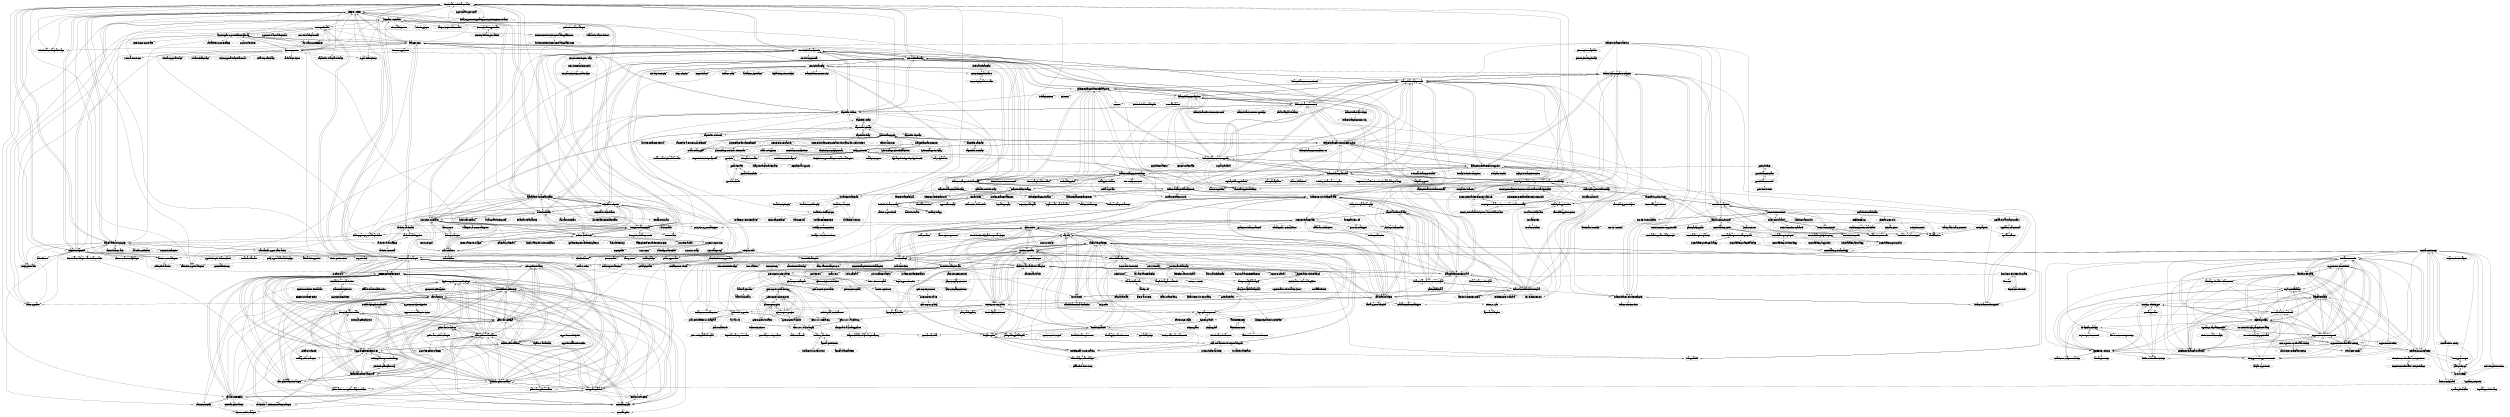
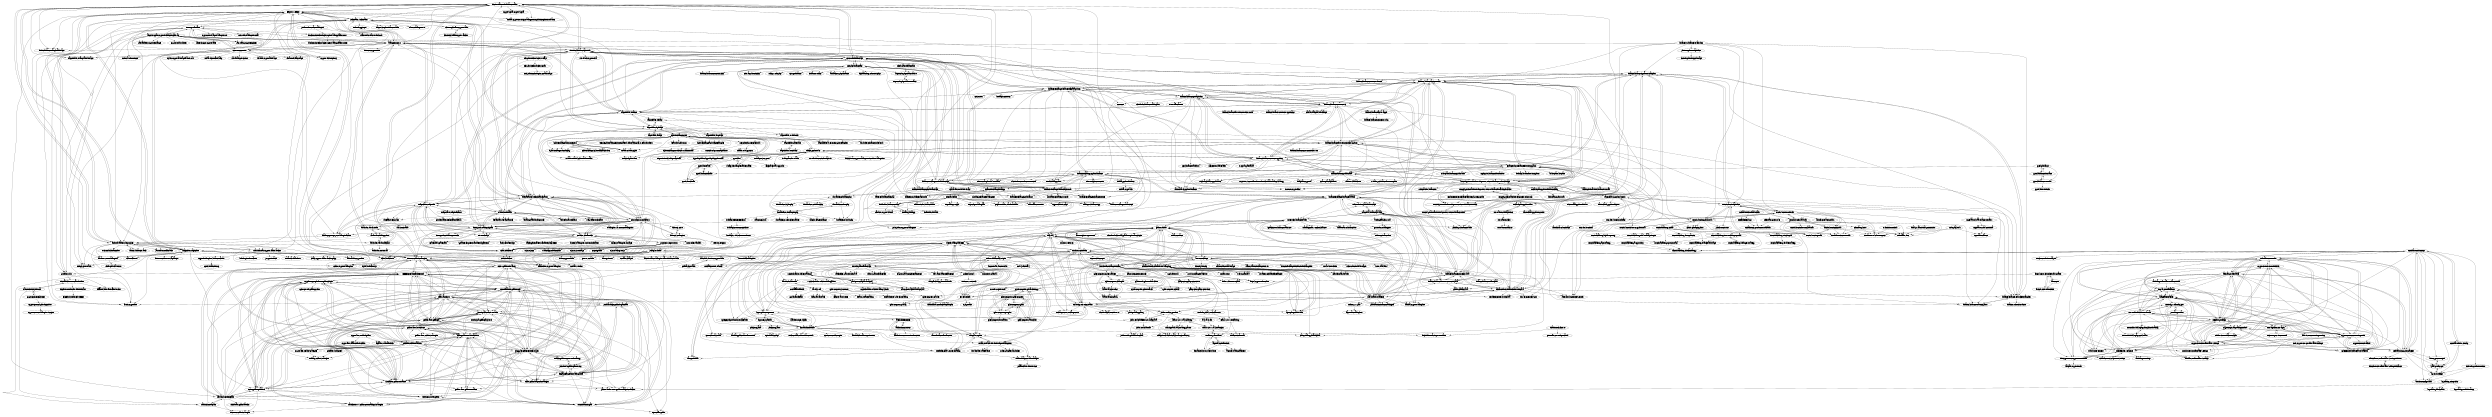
(831, 151) -> none
(1323, 197) -> (1342, 197)
none -> (369, 266)
(922, 266) -> (1307, 280)
(2157, 331) -> (2177, 333)
